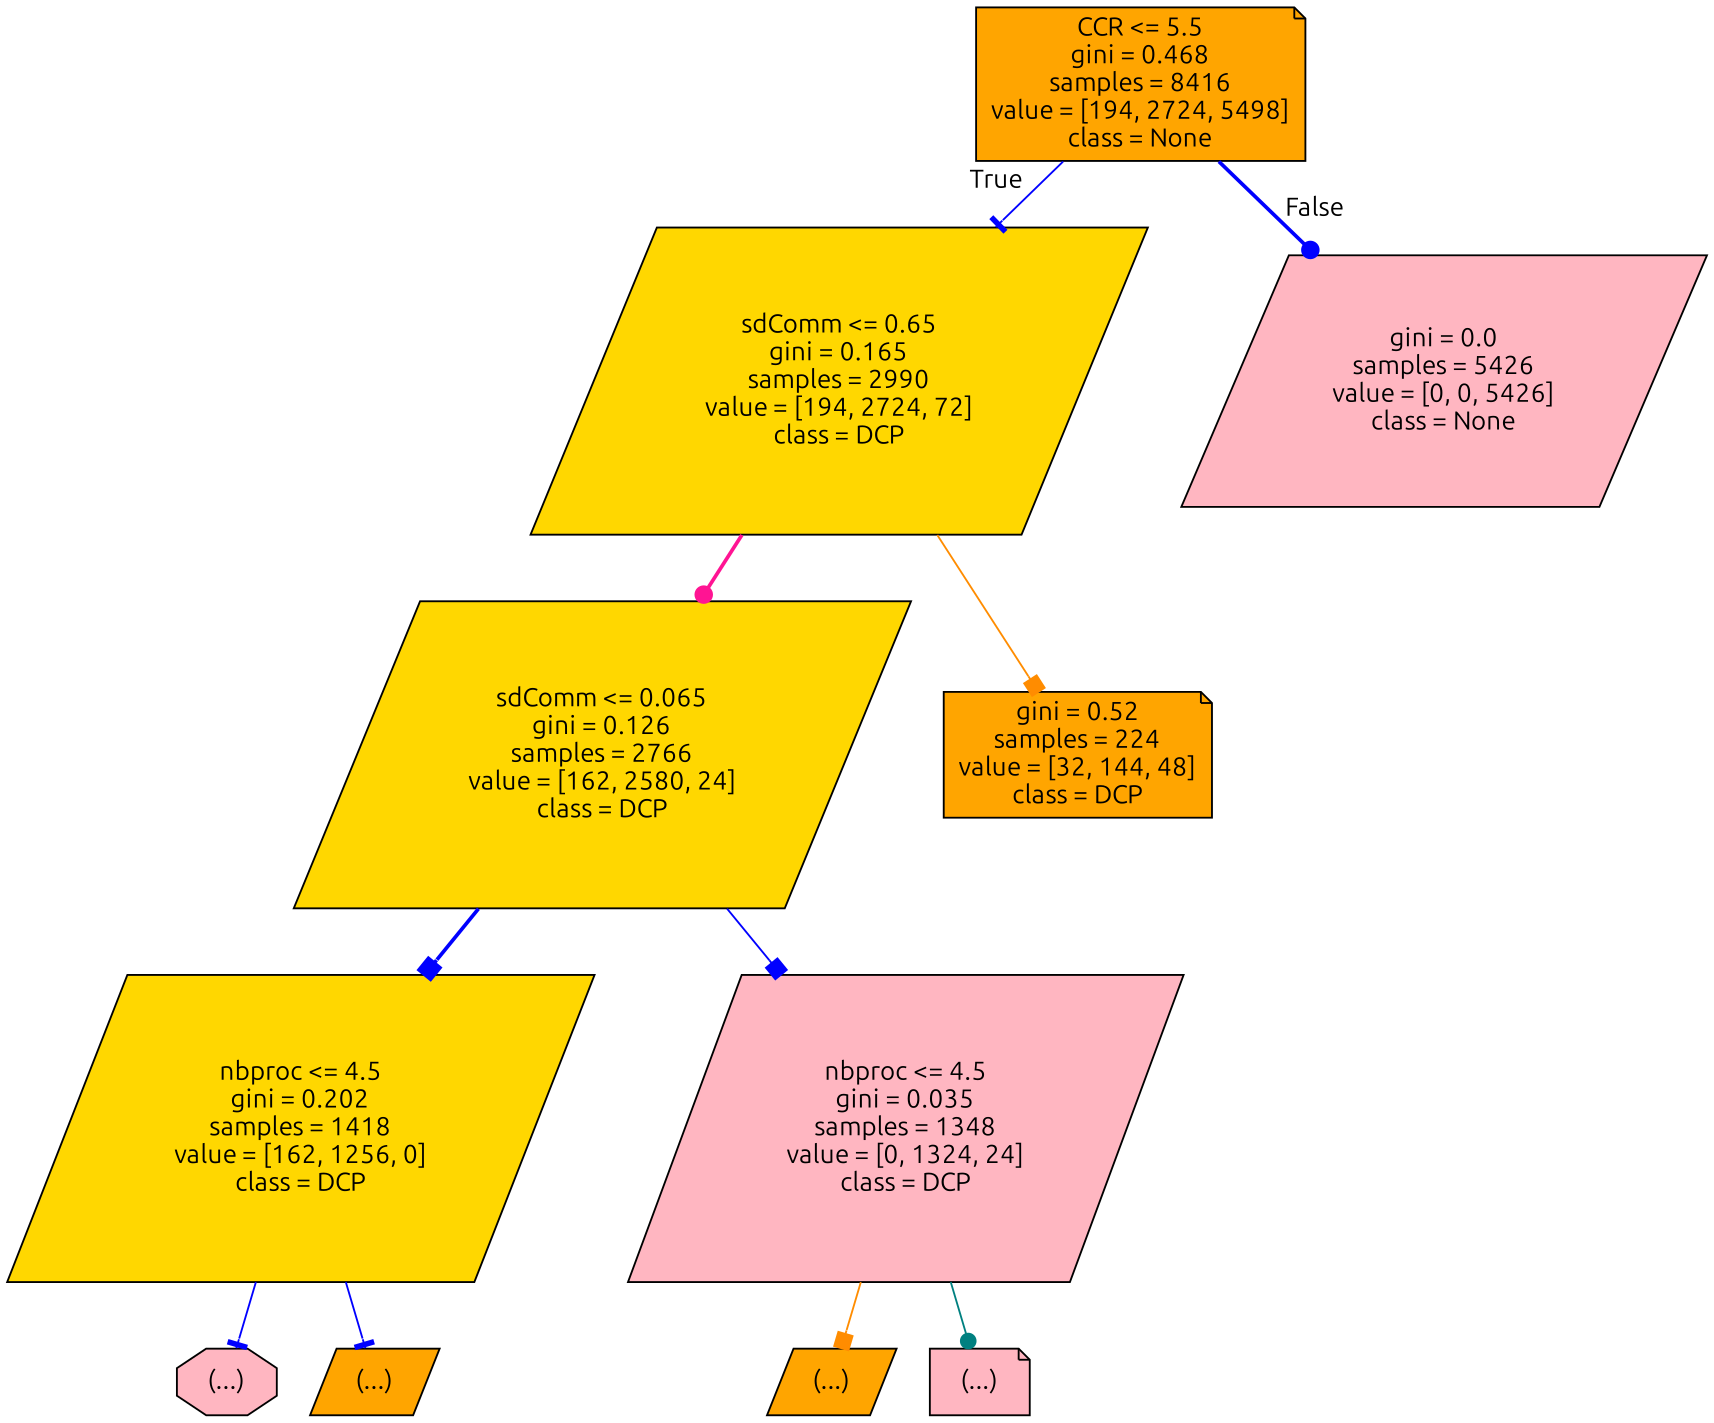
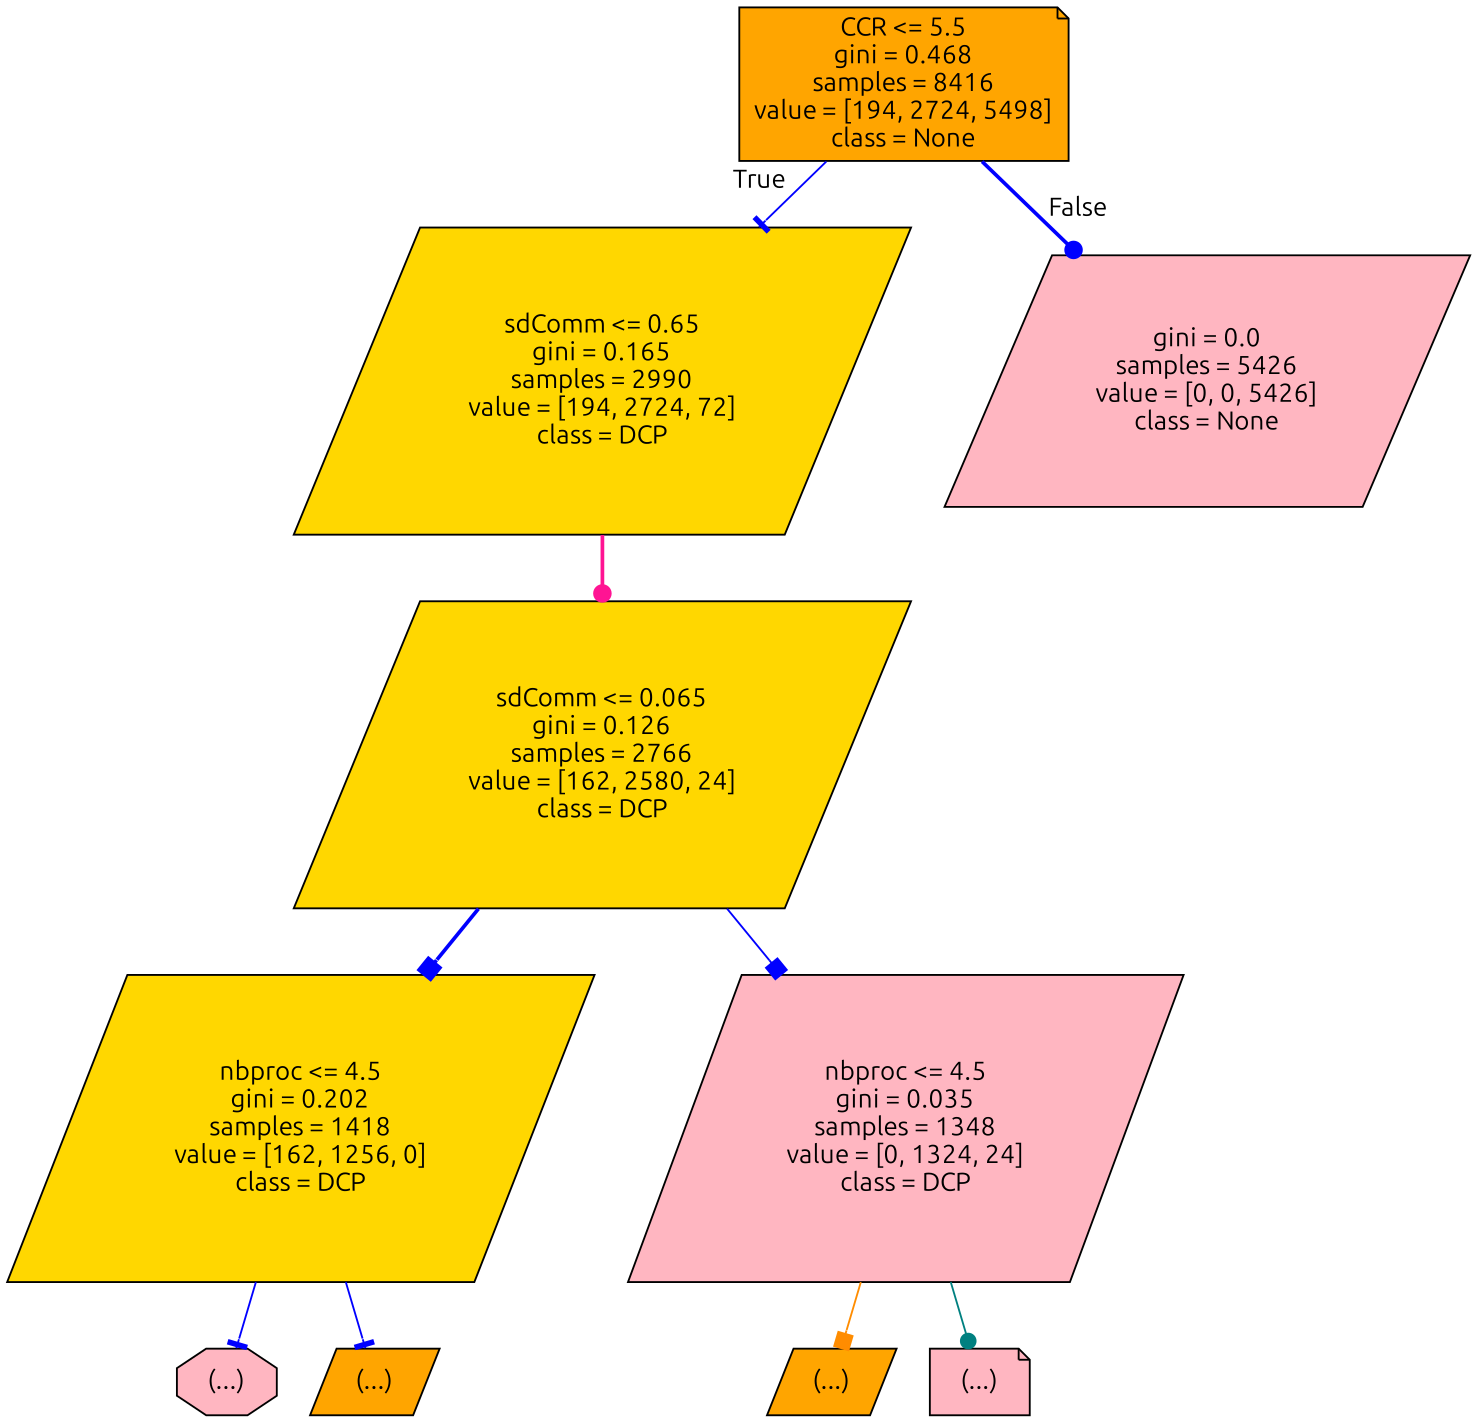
(1078, 755) -> none
